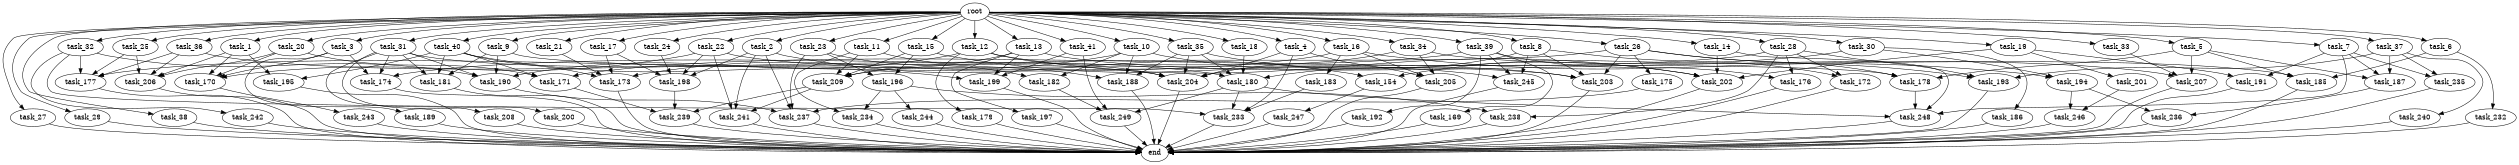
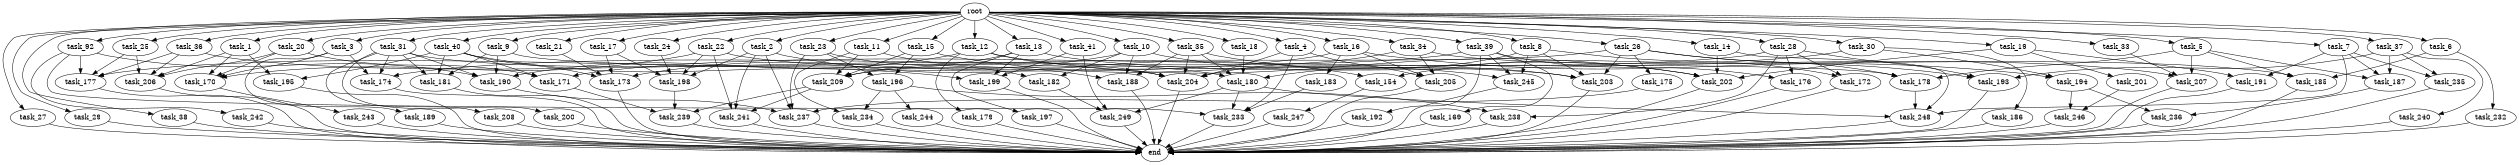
(81, 47) -> (81, 47)
